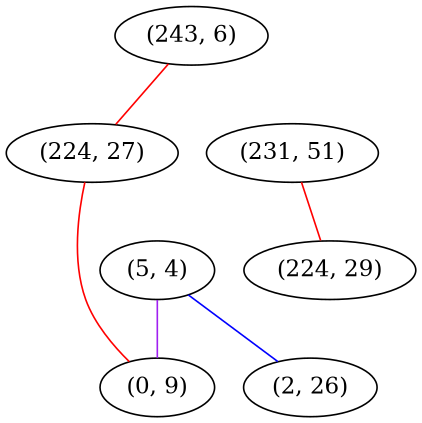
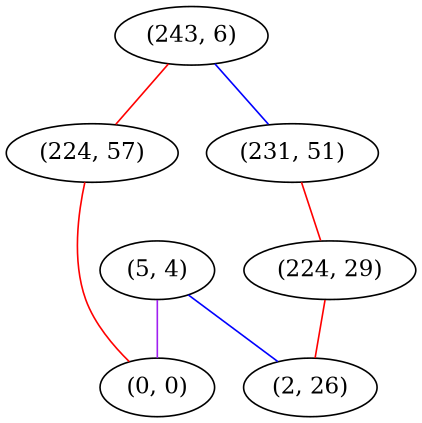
none -> (242, 94)
(92, 153) -> (92, 153)
none -> (320, 329)
(157, 387) -> (157, 387)
